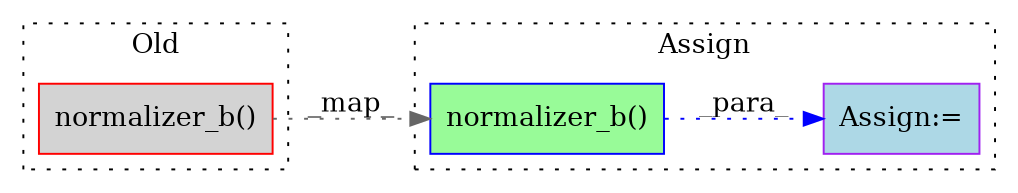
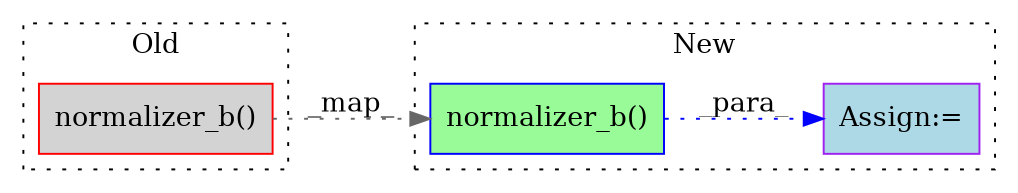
(705, 46) -> (705, 46)
